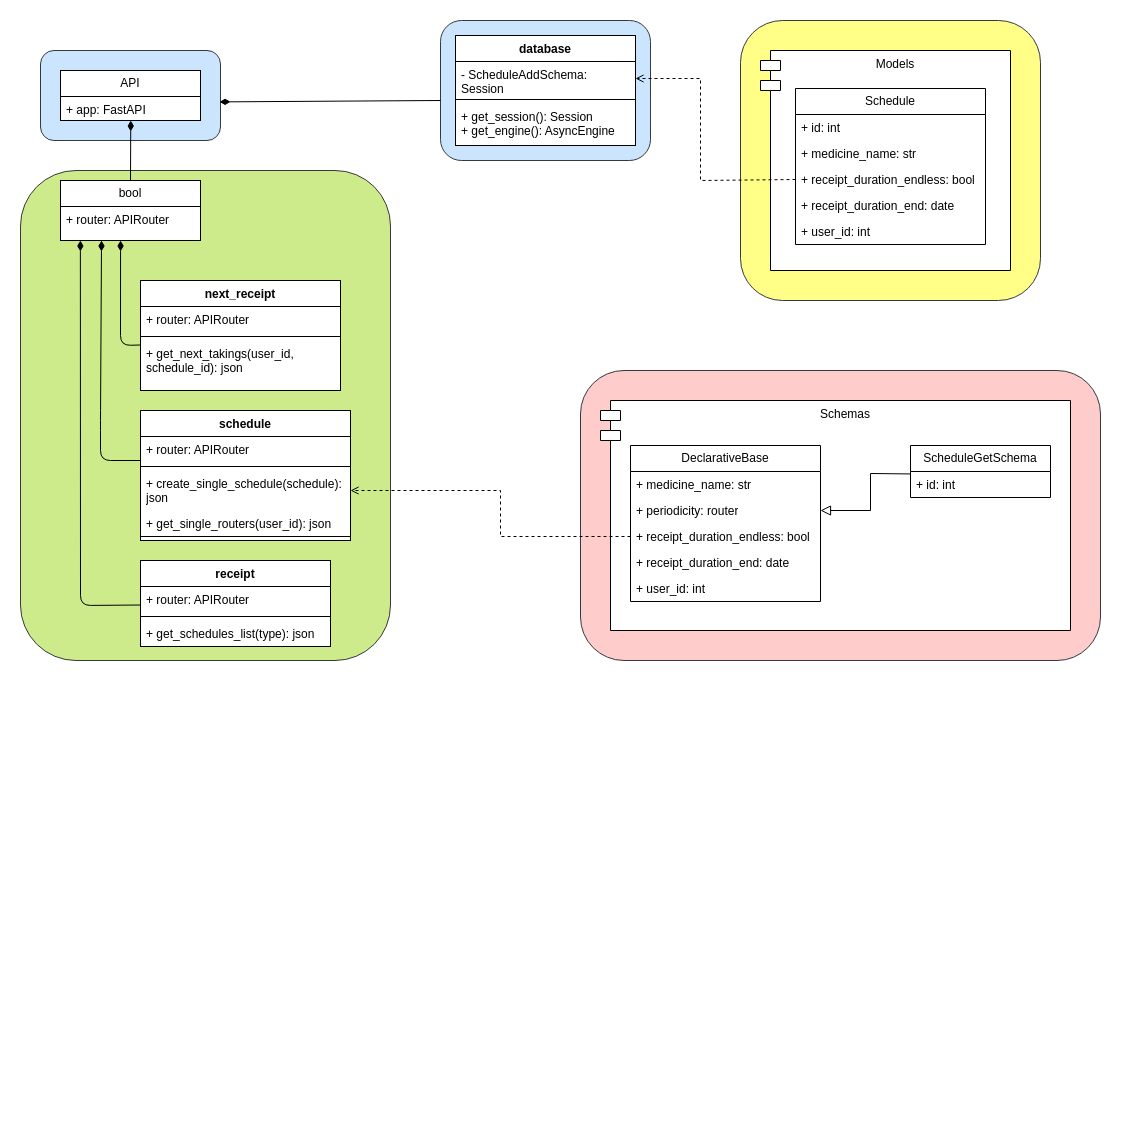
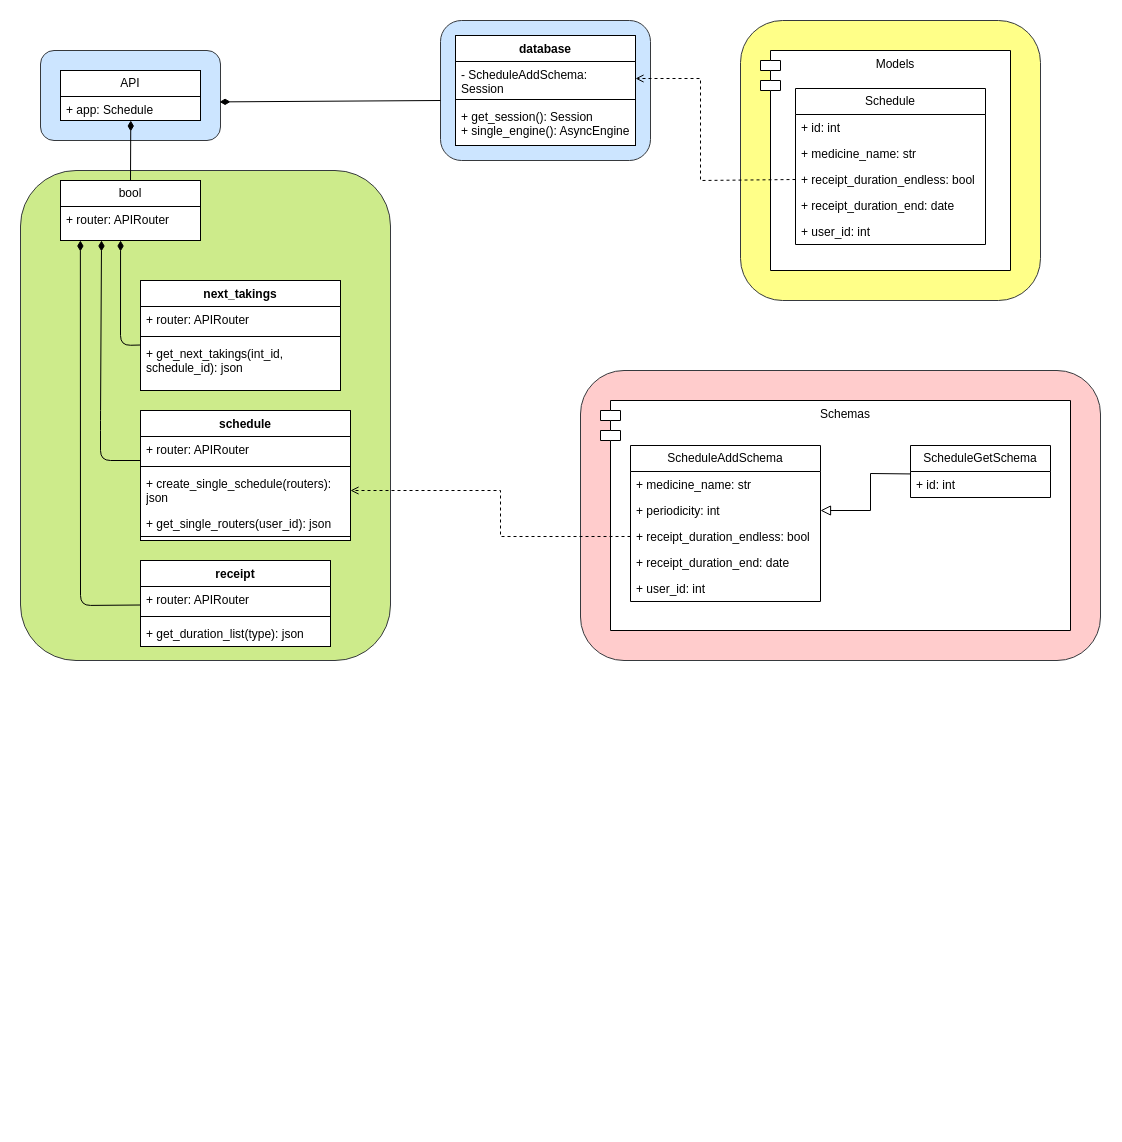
(109, 111) -> (111, 111)
(544, 125) -> (547, 132)
(241, 295) -> (241, 295)
(242, 362) -> (242, 362)
(726, 459) -> (726, 459)
(247, 492) -> (247, 492)
(698, 512) -> (686, 512)
(237, 642) -> (237, 642)
